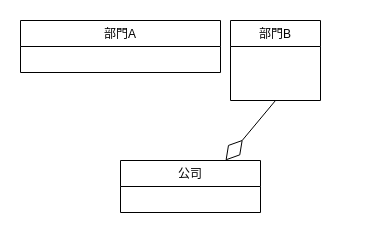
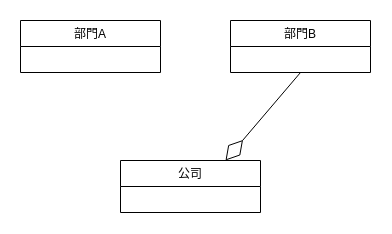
(121, 47) -> (91, 47)
(276, 61) -> (301, 47)
